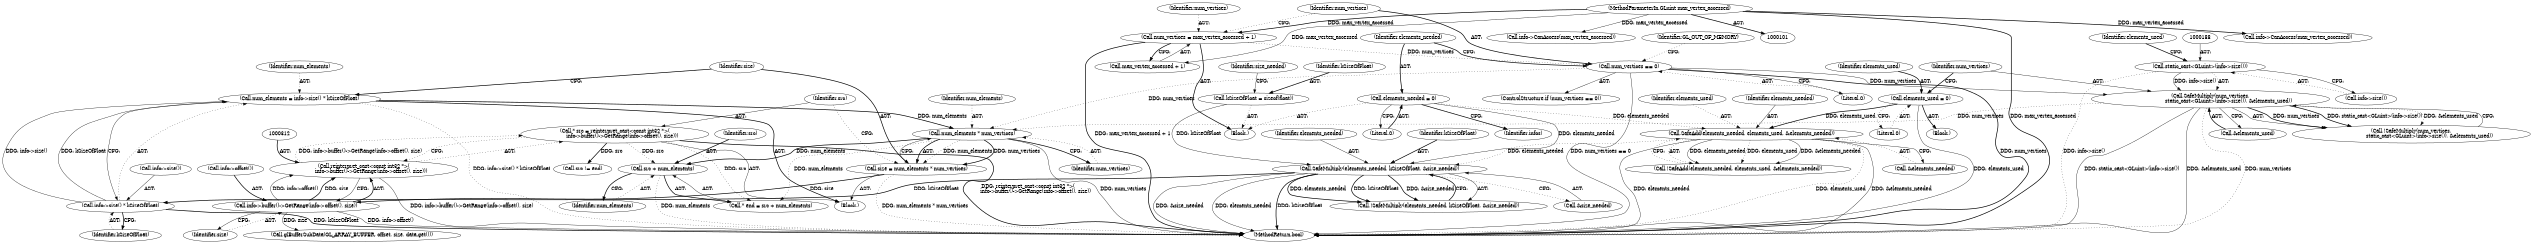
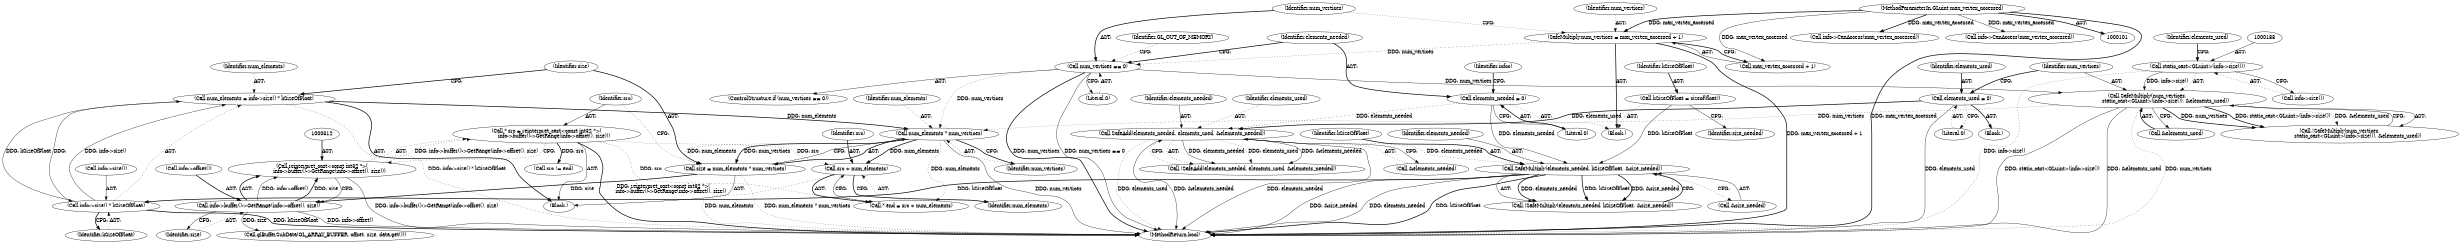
(1199, 38) -> (1615, 38)
(1256, 81) -> (1706, 116)
(1463, 116) -> (1493, 81)
(115, 152) -> (61, 152)
(709, 189) -> (842, 189)
